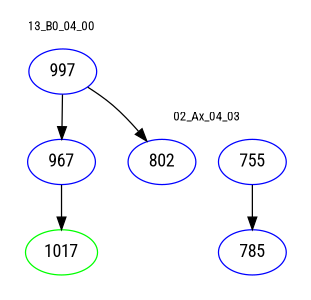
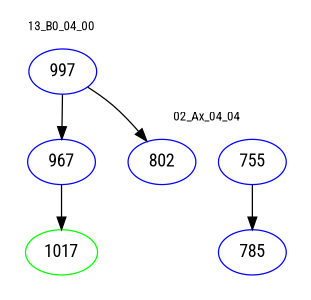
(207, 117) -> (207, 117)
